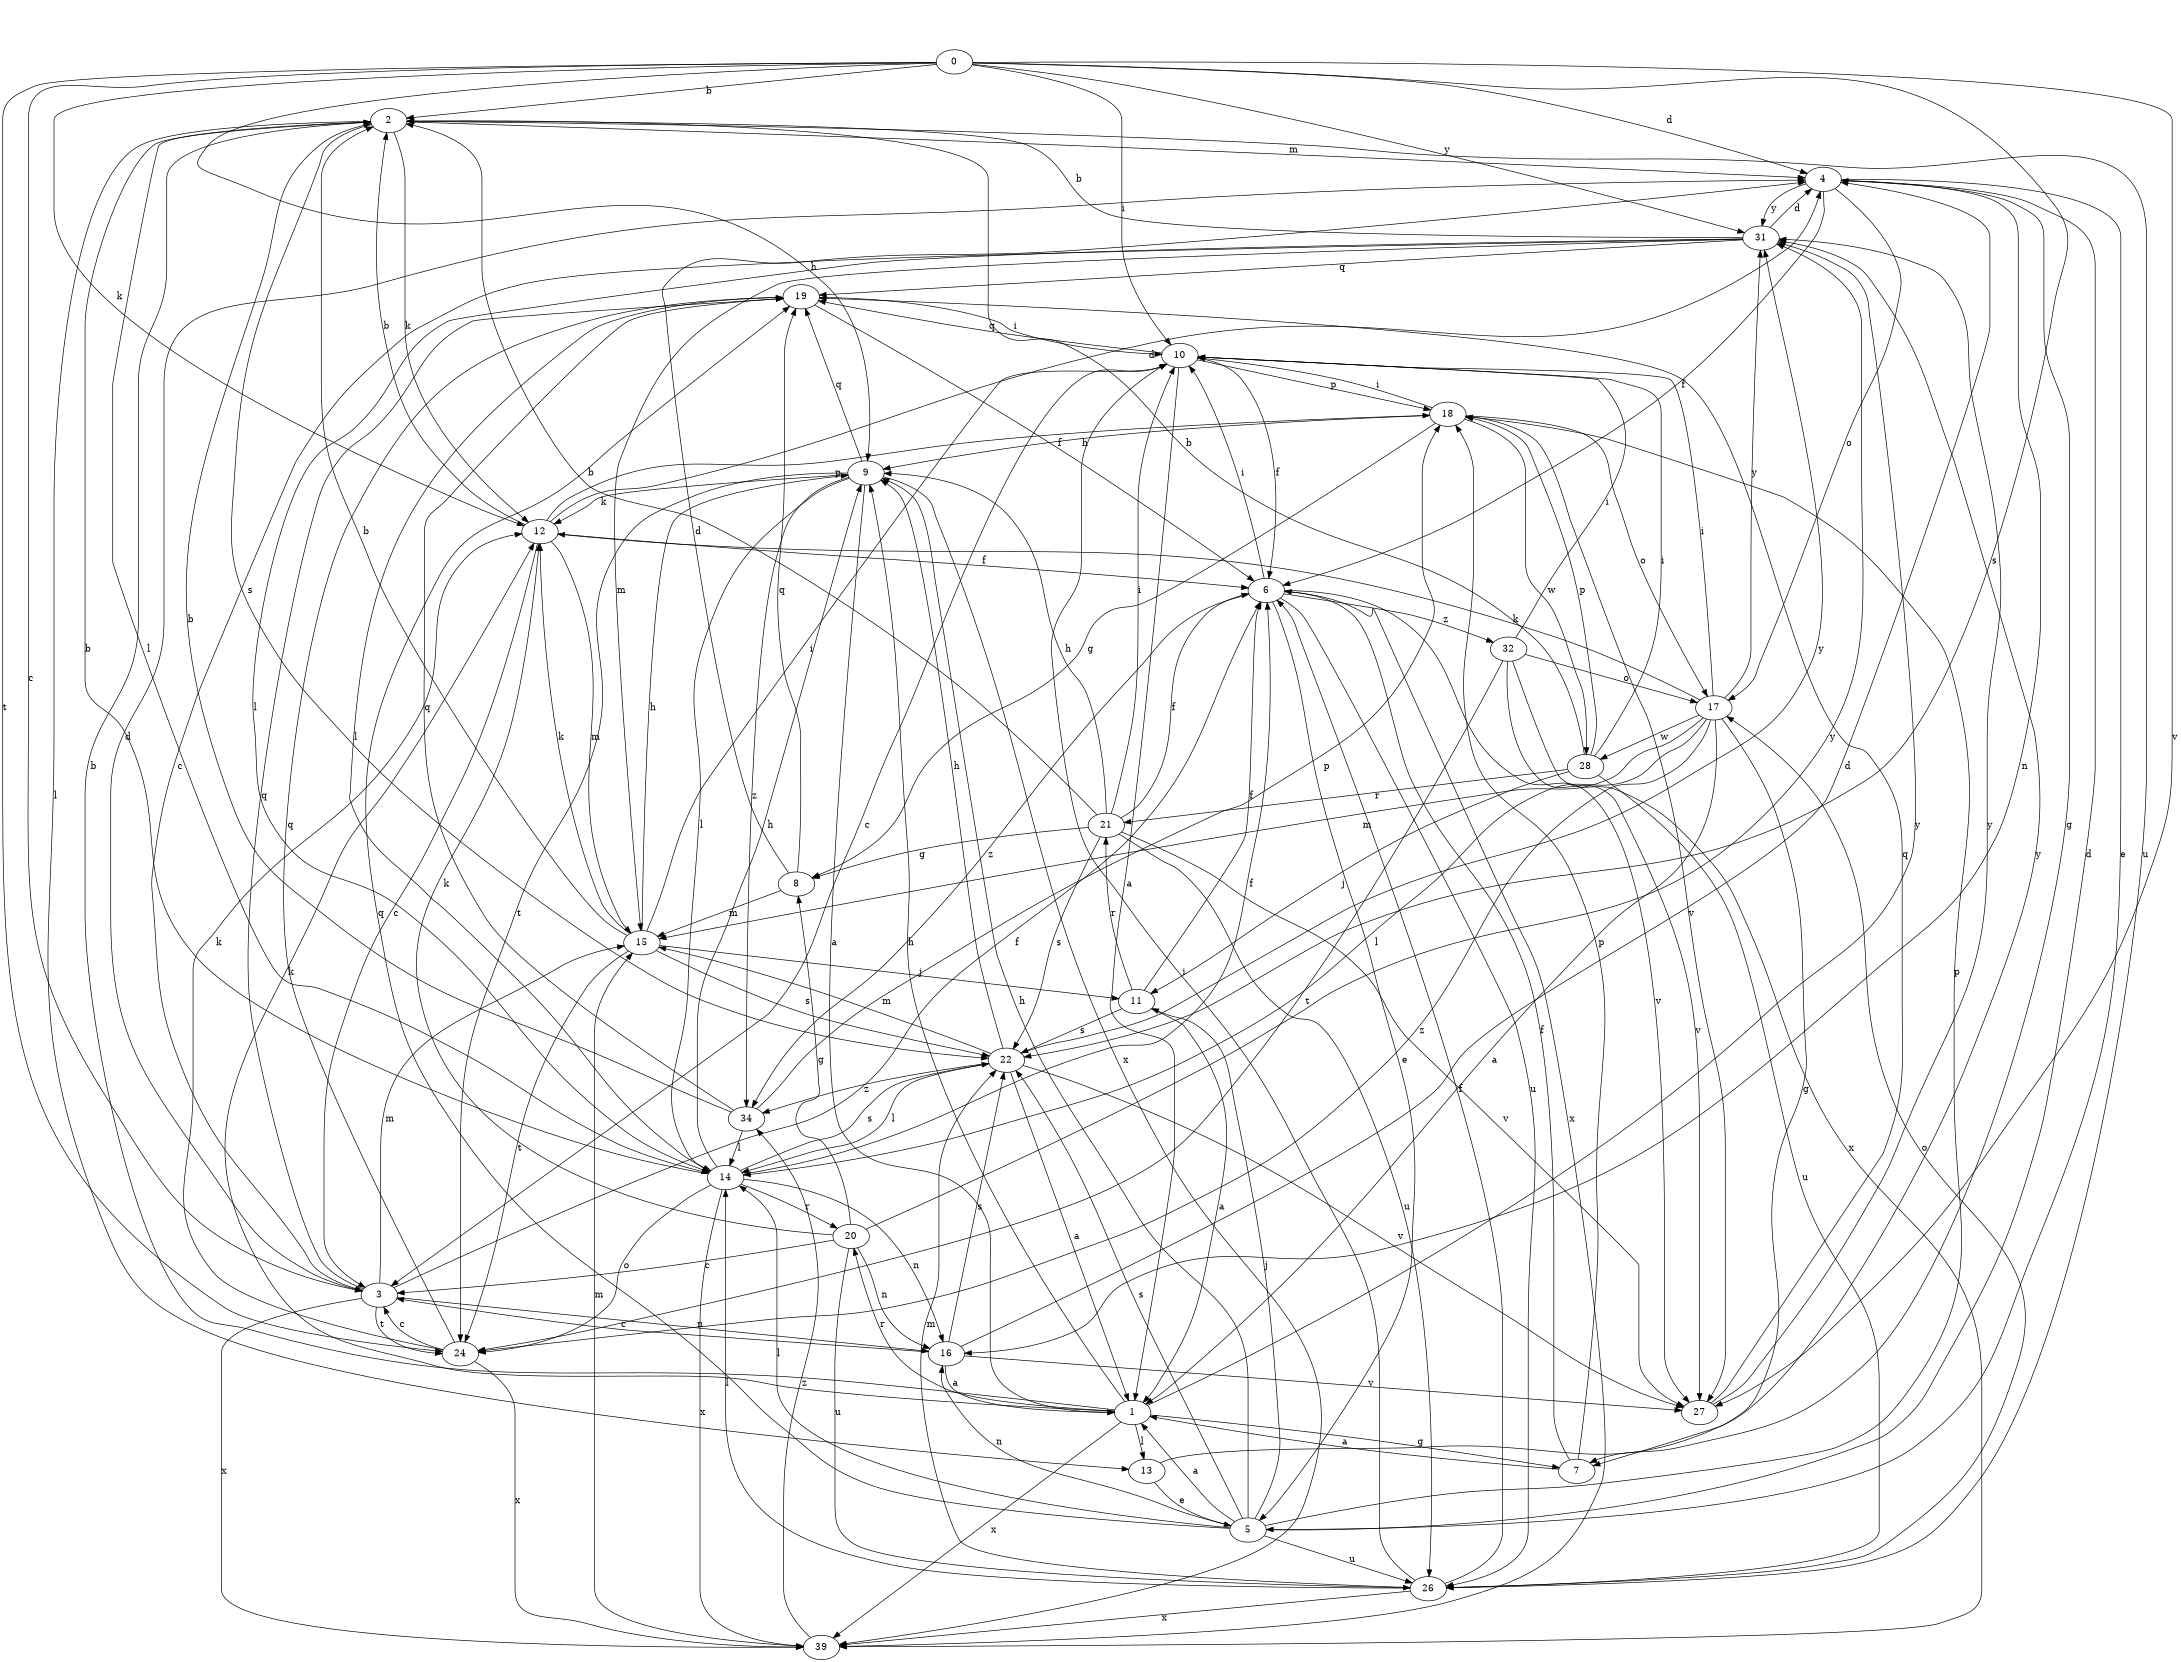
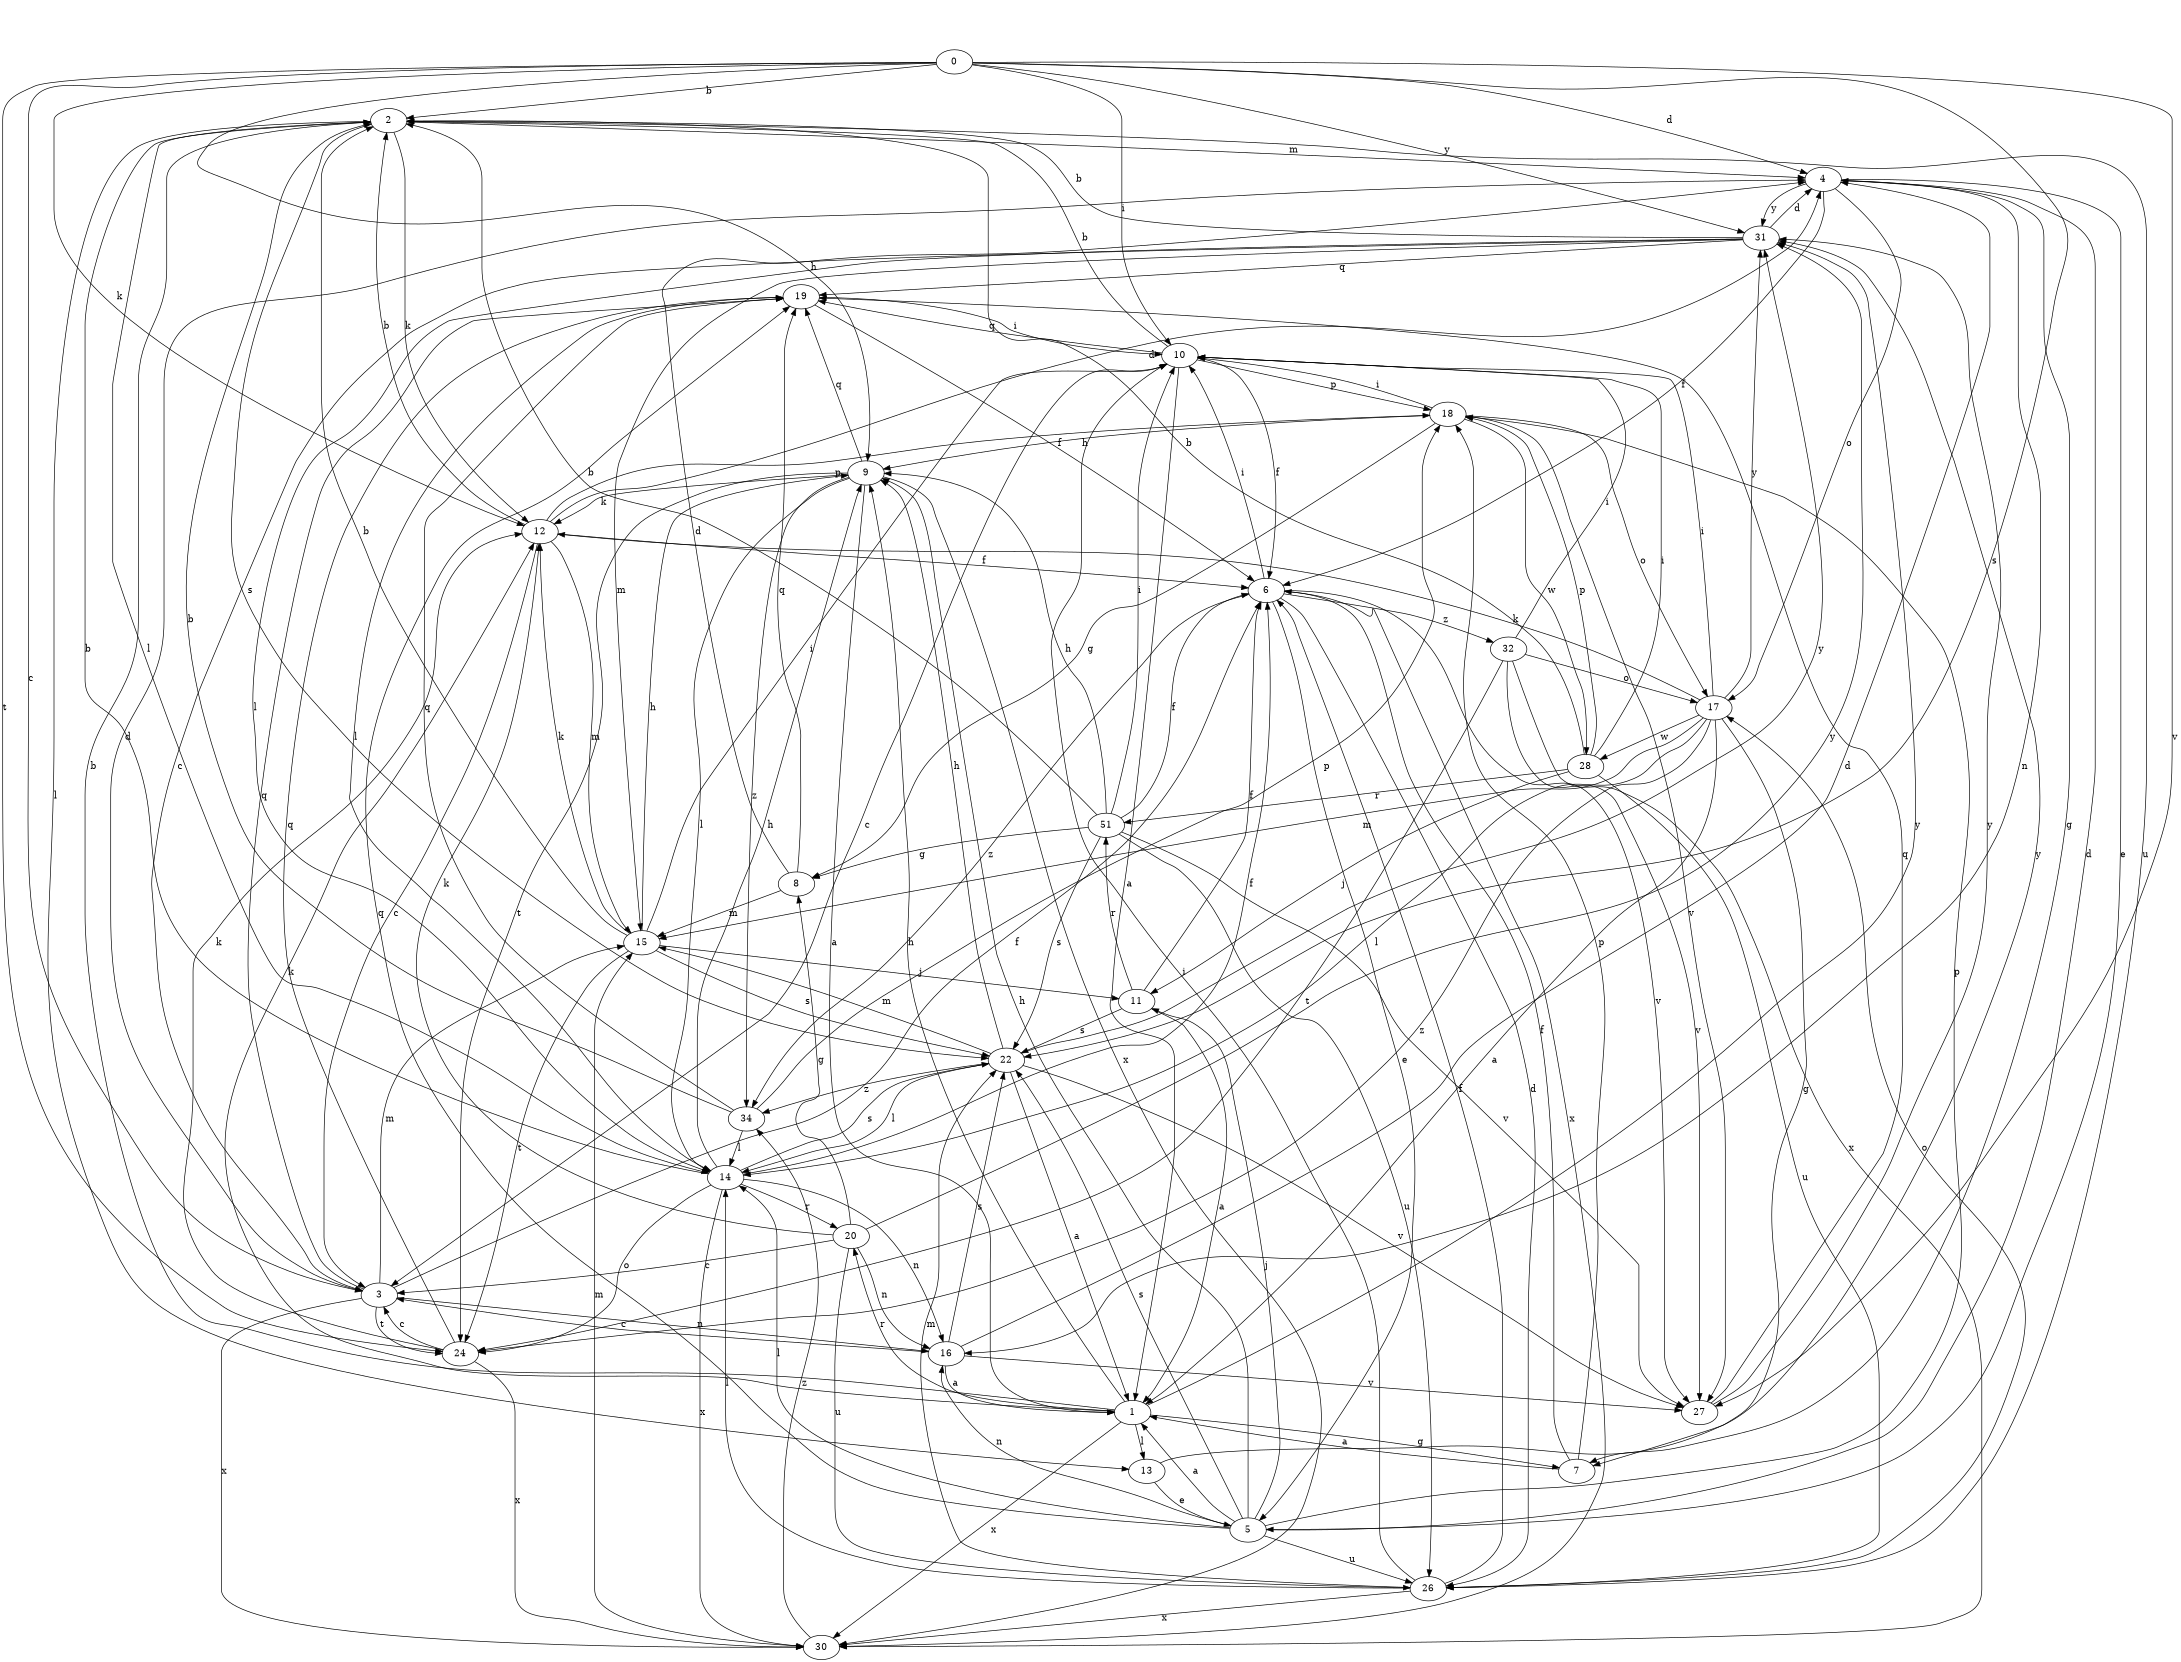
none -> (1008, 152)
(1106, 825) -> (1106, 825)
(1534, 1090) -> (1534, 1090)
(821, 1647) -> (821, 1647)
